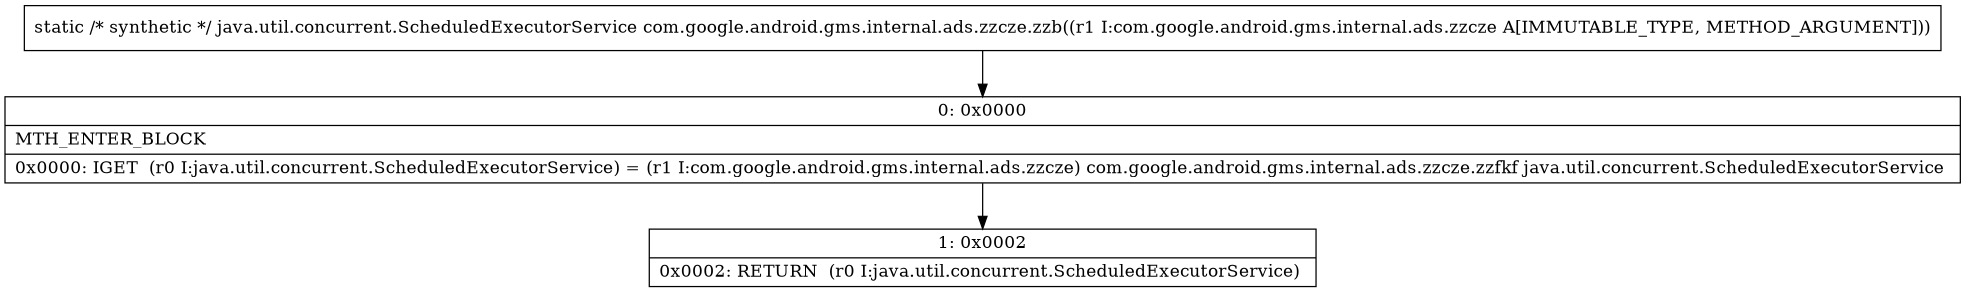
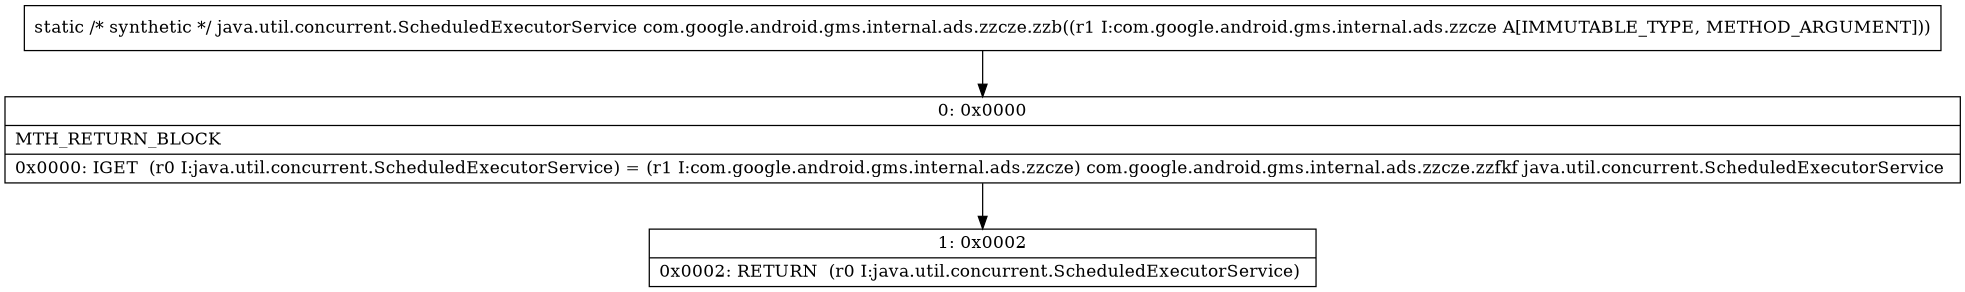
(111, 139) -> (119, 139)
